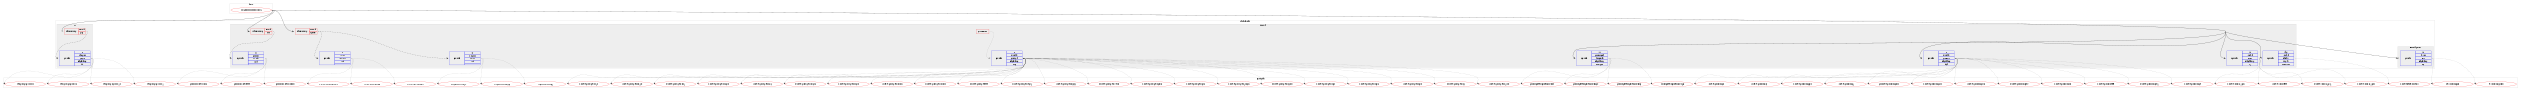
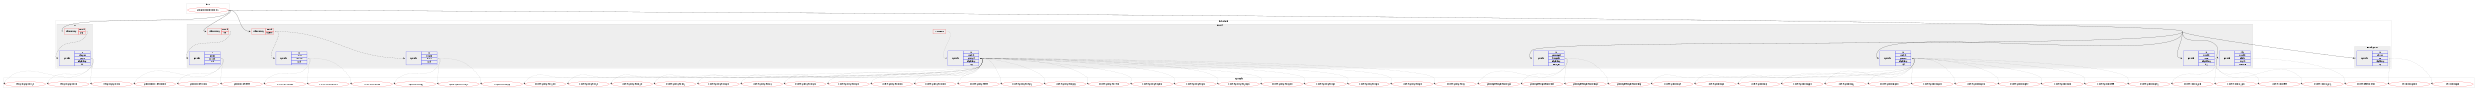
(155, 84) -> none
(285, 84) -> (155, 84)
(459, 84) -> (459, 84)
(1889, 84) -> (1889, 84)
